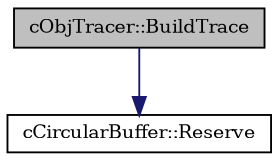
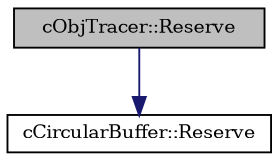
(139, 28) -> (139, 28)
